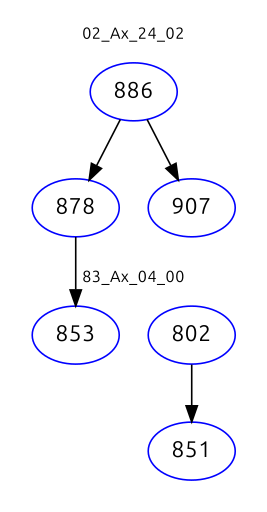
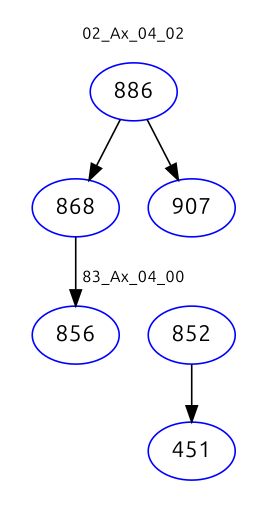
(134, 35) -> (134, 35)
(76, 208) -> (76, 208)
(76, 335) -> (76, 335)
(192, 335) -> (192, 335)
(192, 451) -> (192, 451)
